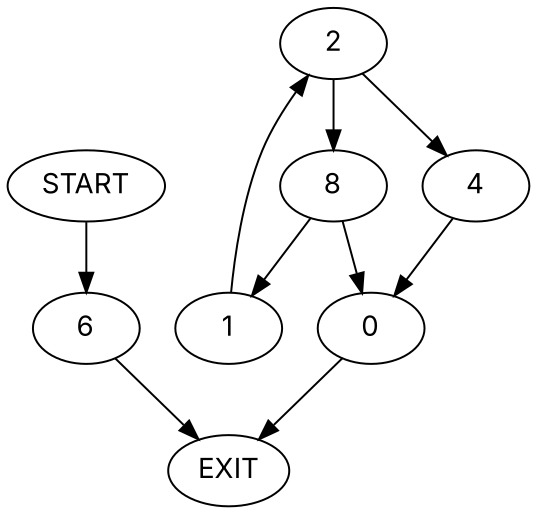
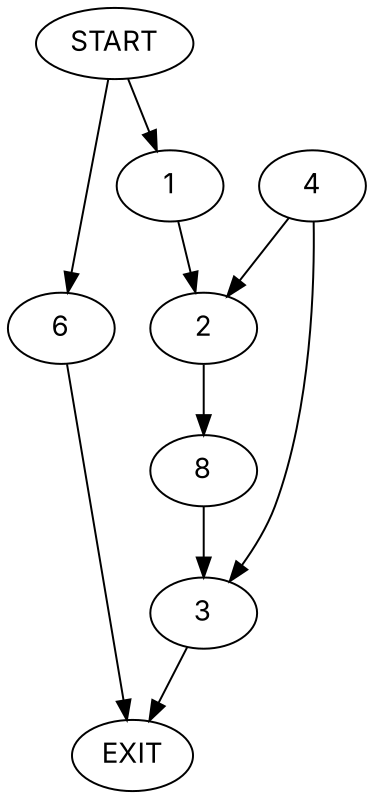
(397, 108) -> (264, 249)
(287, 249) -> (139, 106)
(371, 328) -> (204, 613)
